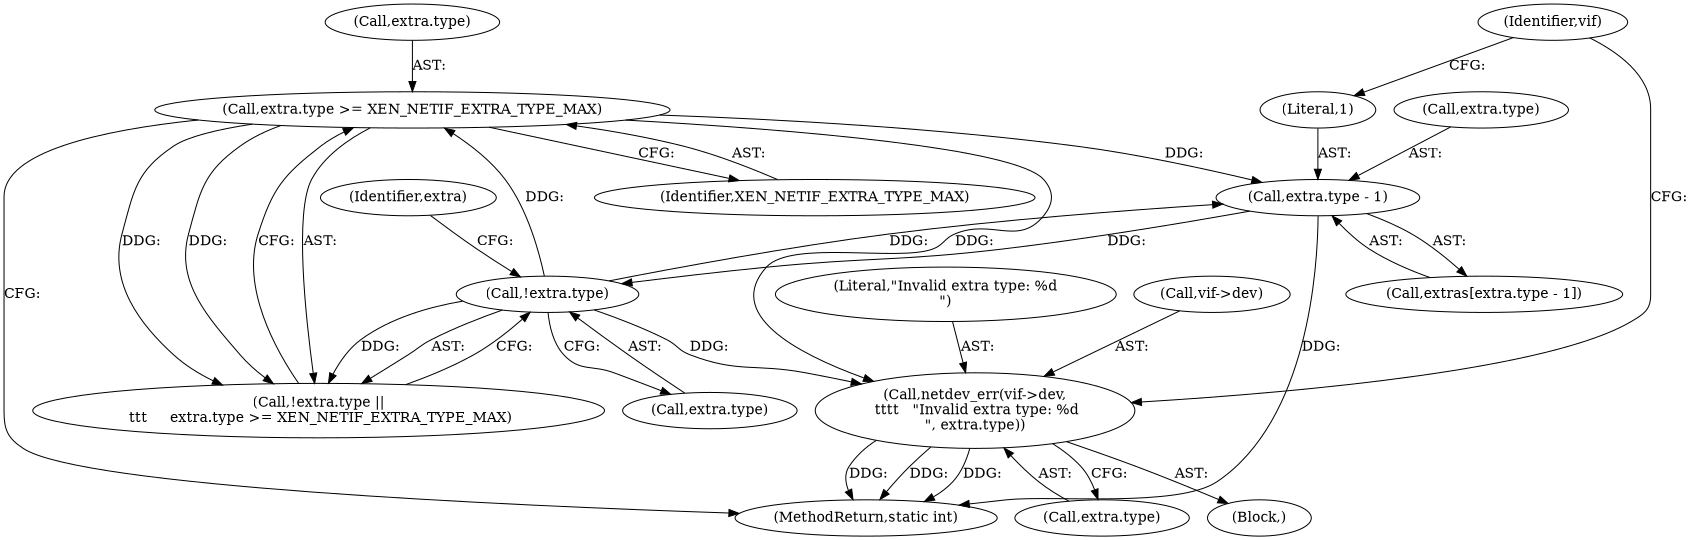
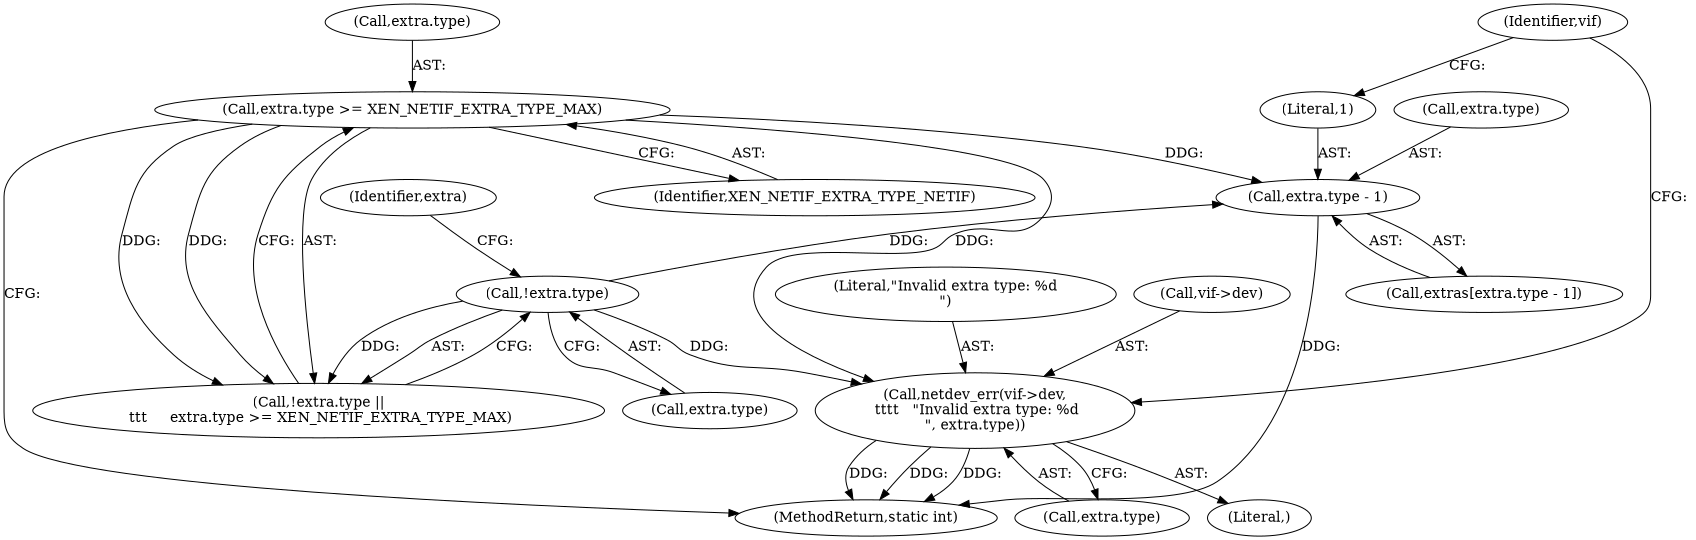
(515, 194) -> none
(815, 198) -> (815, 198)
(942, 255) -> none
(1259, 518) -> (1259, 518)
